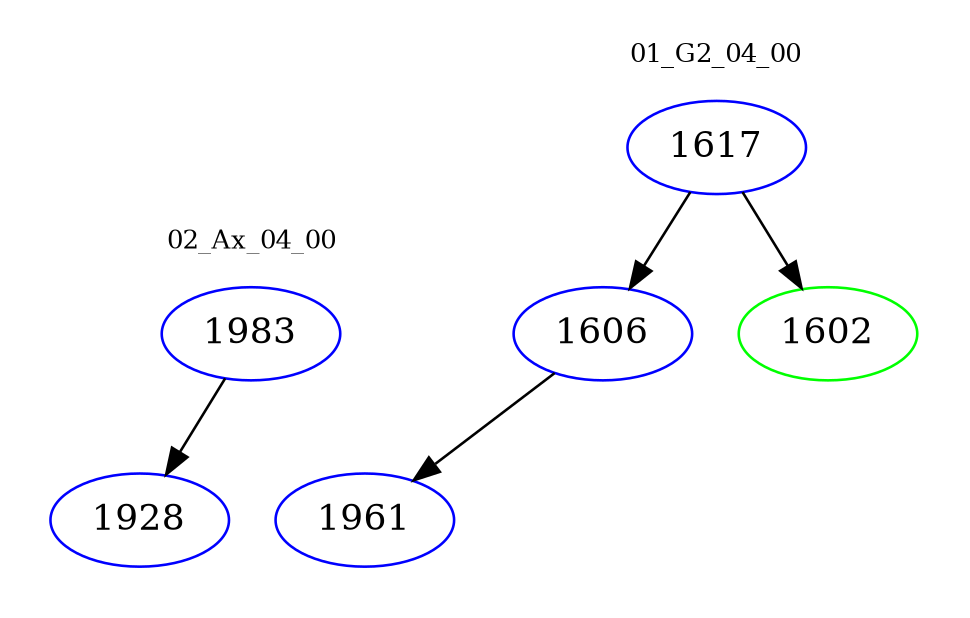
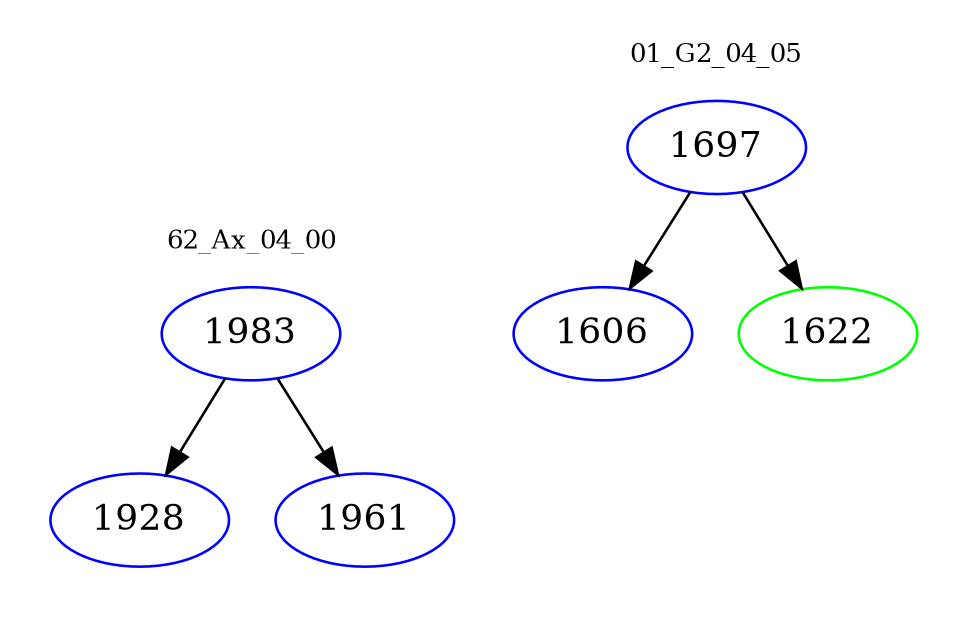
(717, 56) -> (717, 56)
(717, 147) -> (717, 147)
(252, 242) -> (252, 242)
(828, 334) -> (828, 334)
(495, 418) -> (301, 415)
